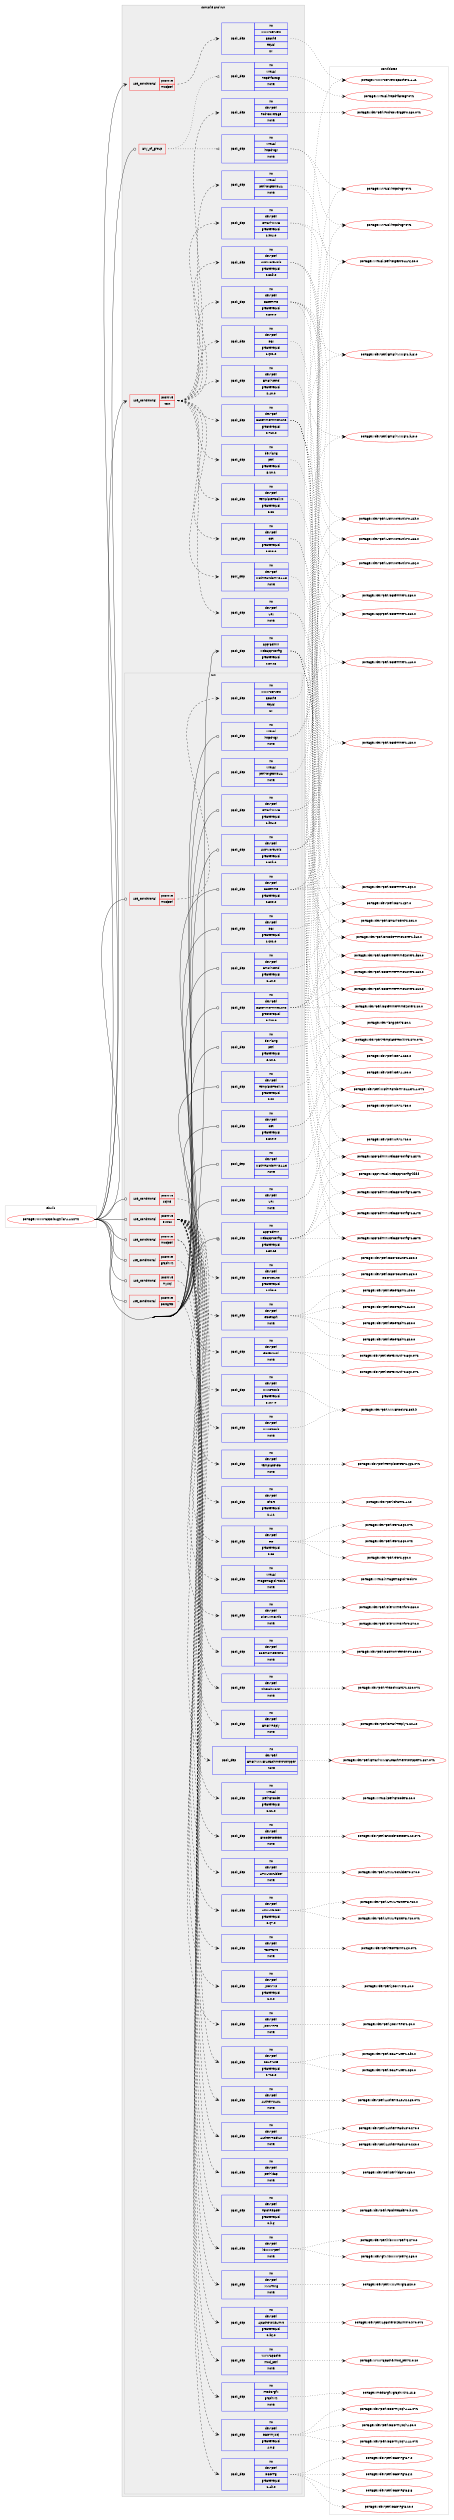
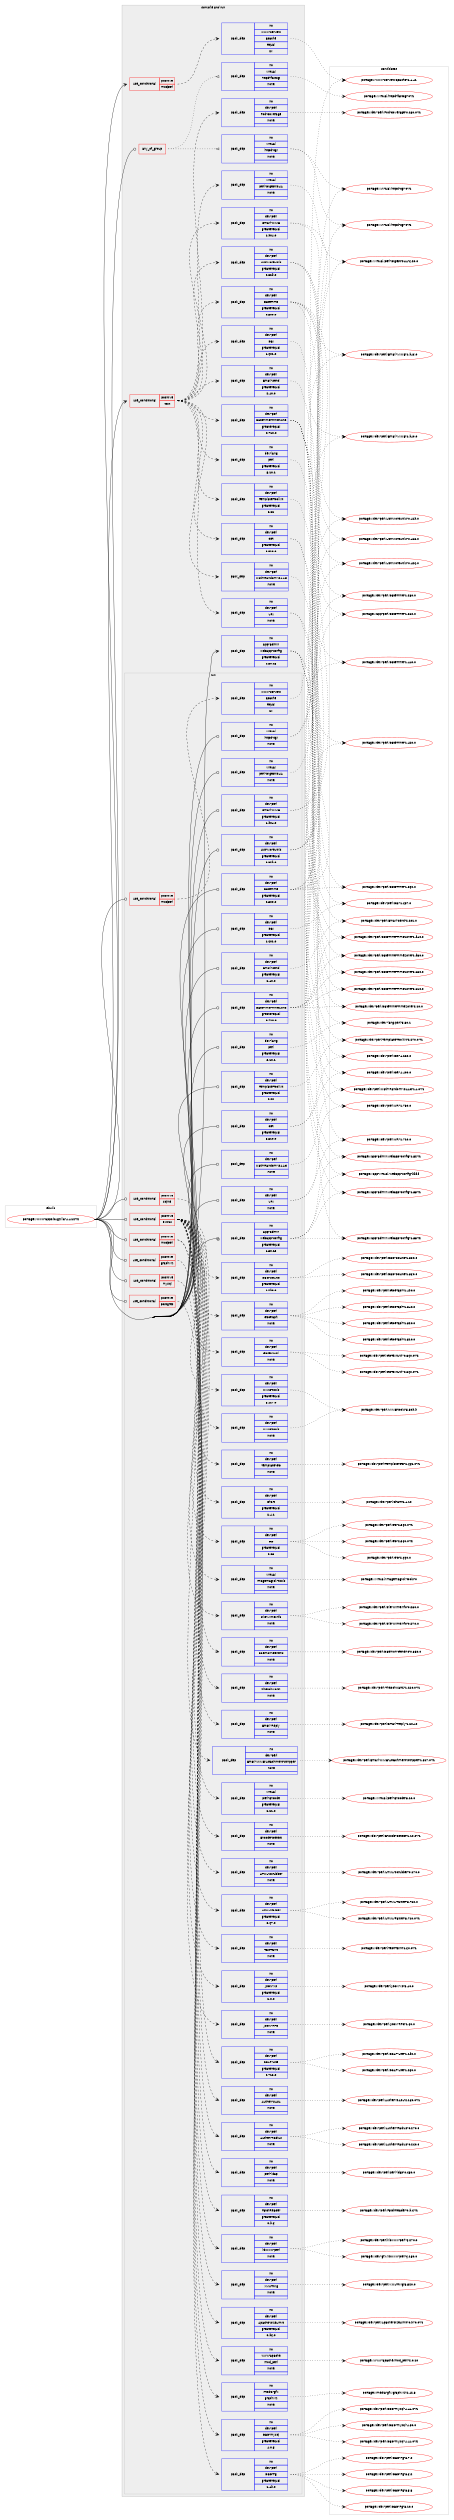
(389, 937) -> (389, 937)
(389, 1213) -> none
